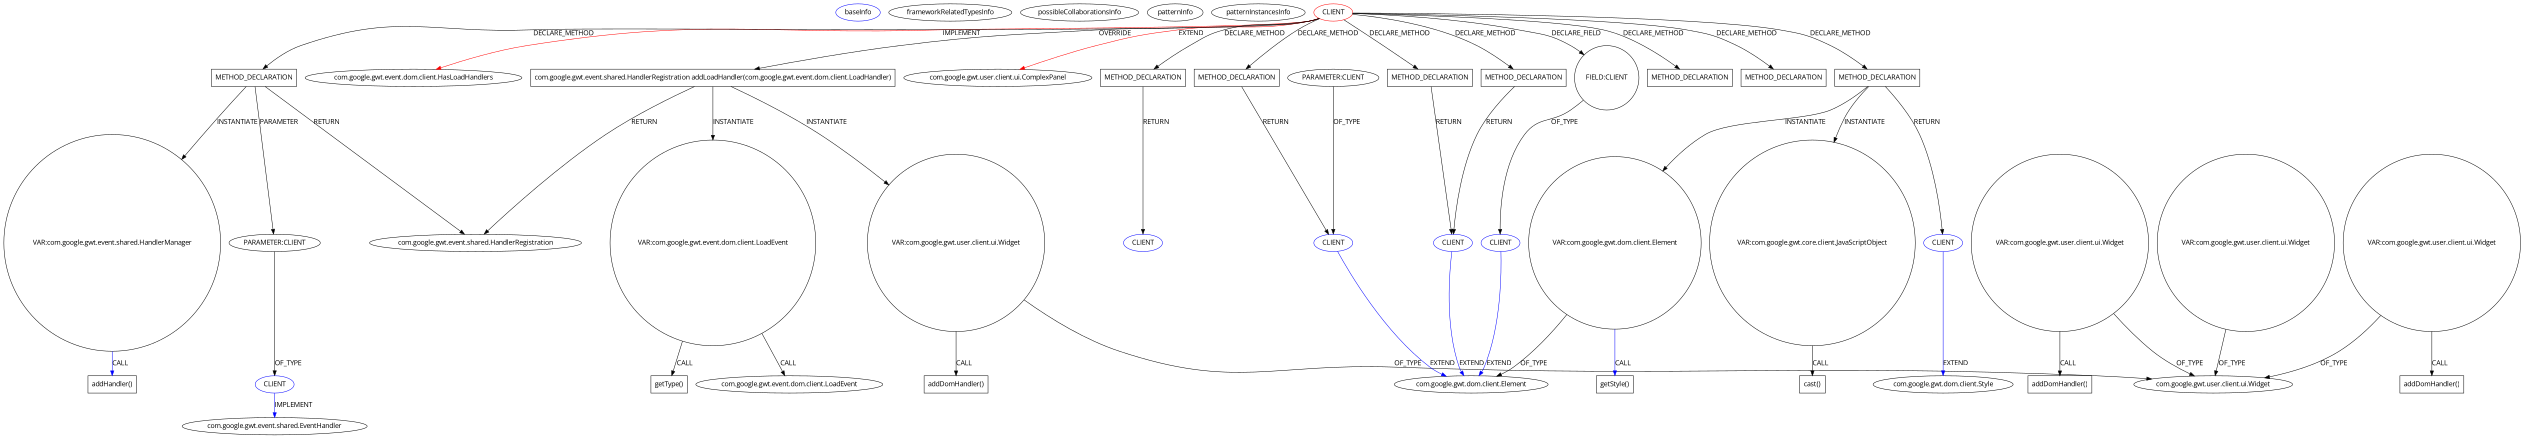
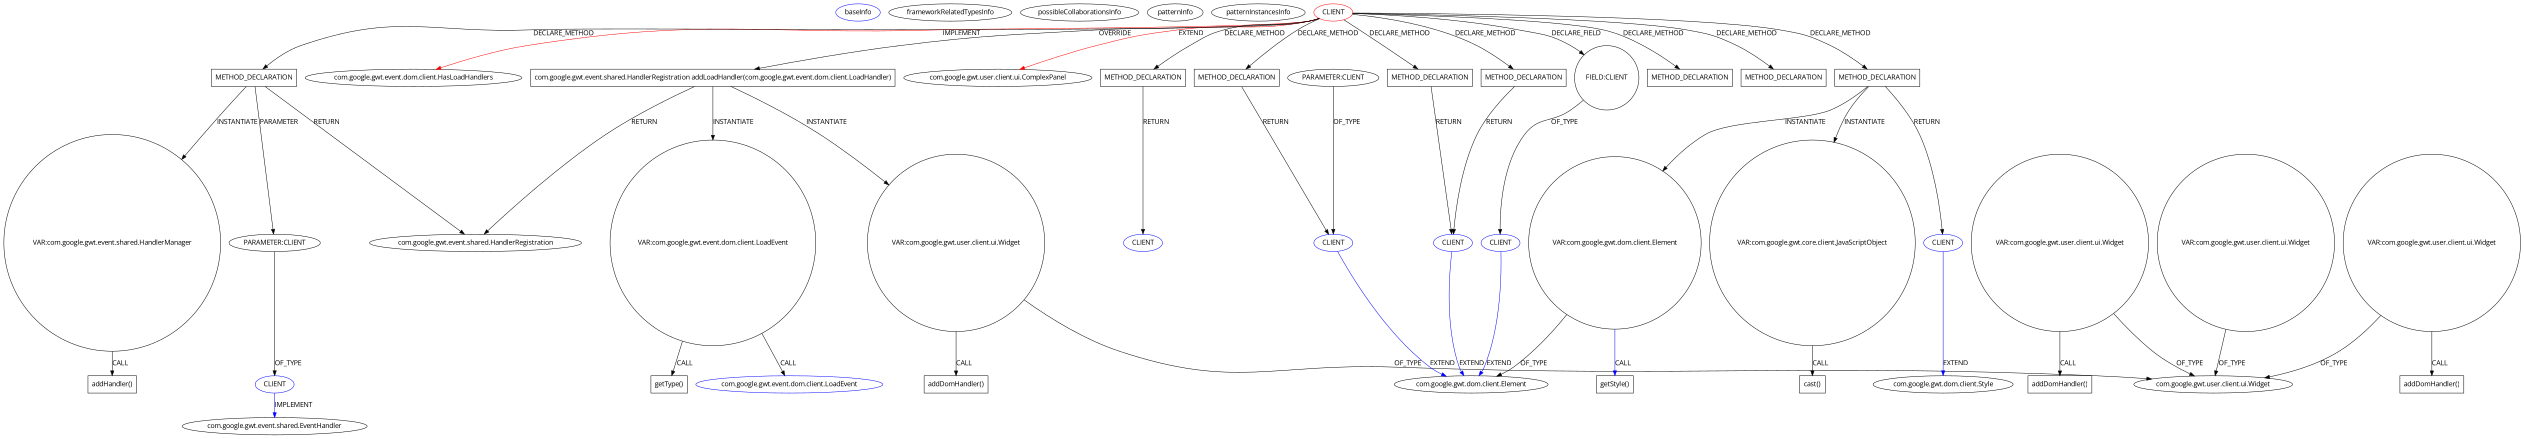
(112, 361) -> (112, 361)
(789, 384) -> (789, 384)
